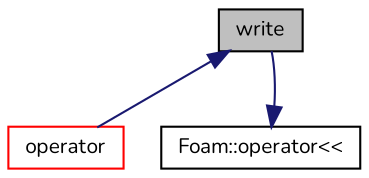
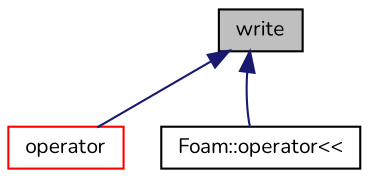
(275, 79) -> (247, 100)
